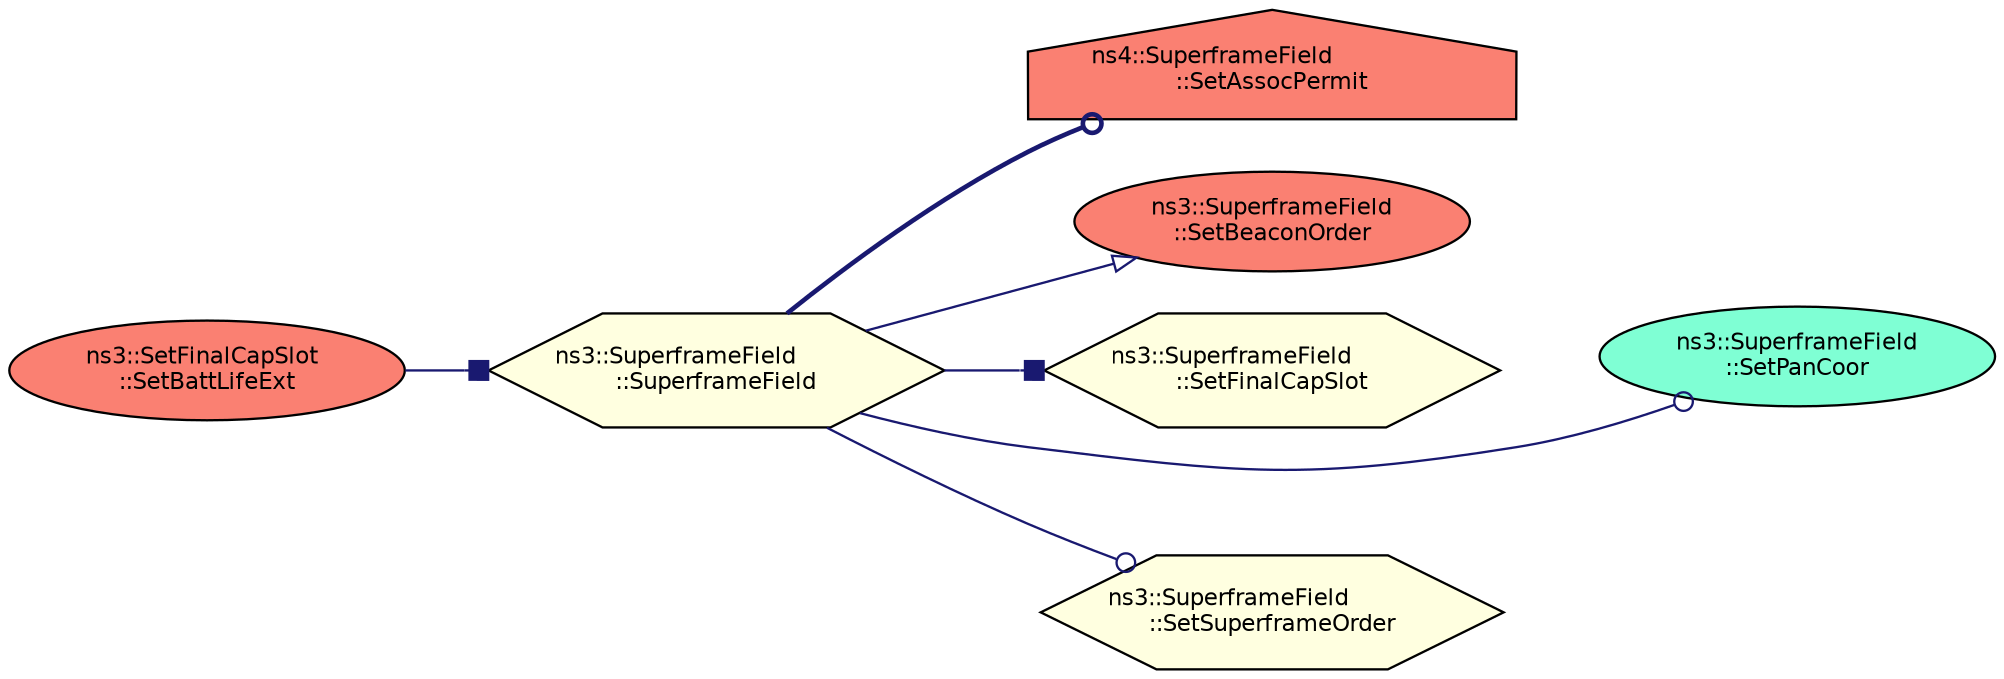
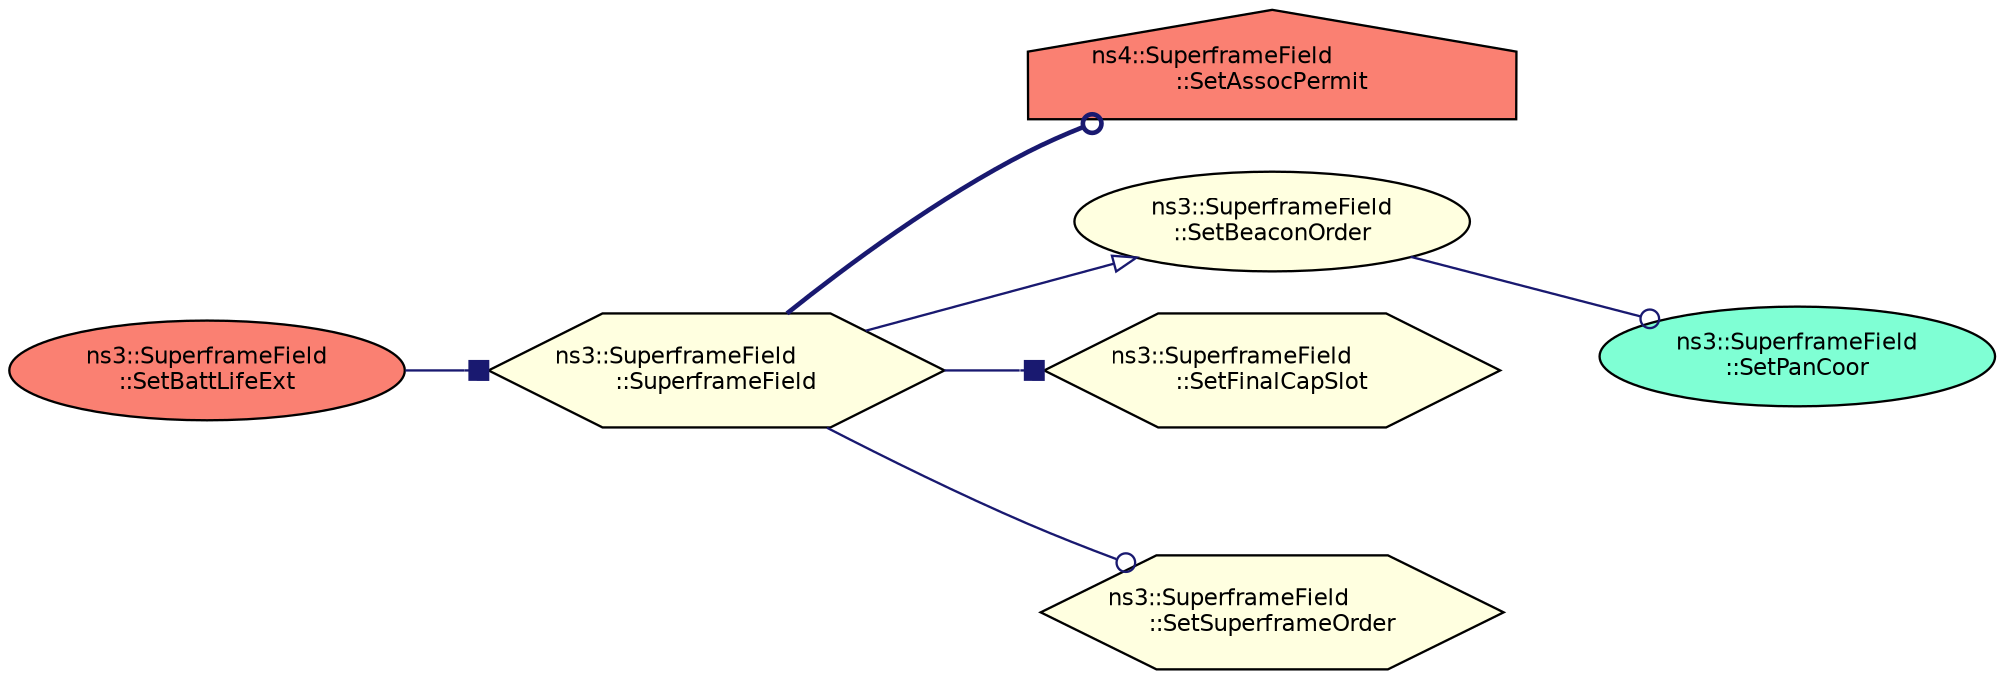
(1272, 222) -> (1272, 222)
(207, 370) -> (207, 370)
(1268, 470) -> (1526, 287)
